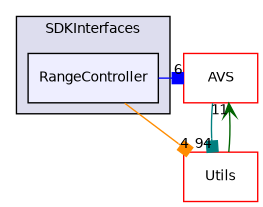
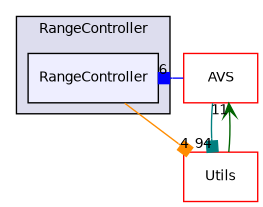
(93, 29) -> (93, 29)
(162, 78) -> (178, 78)
